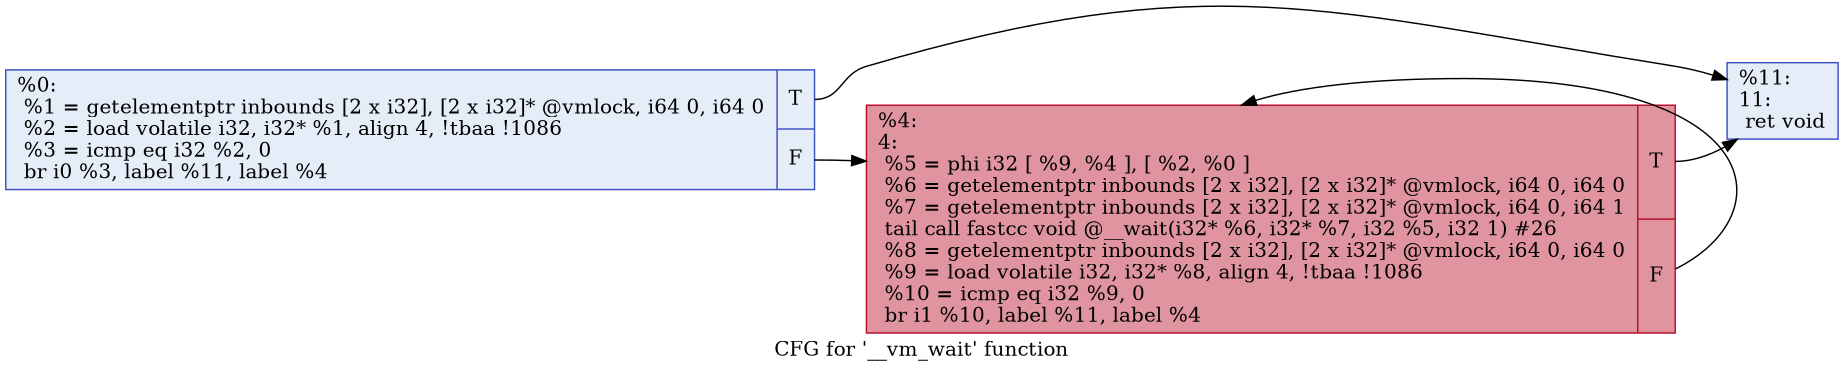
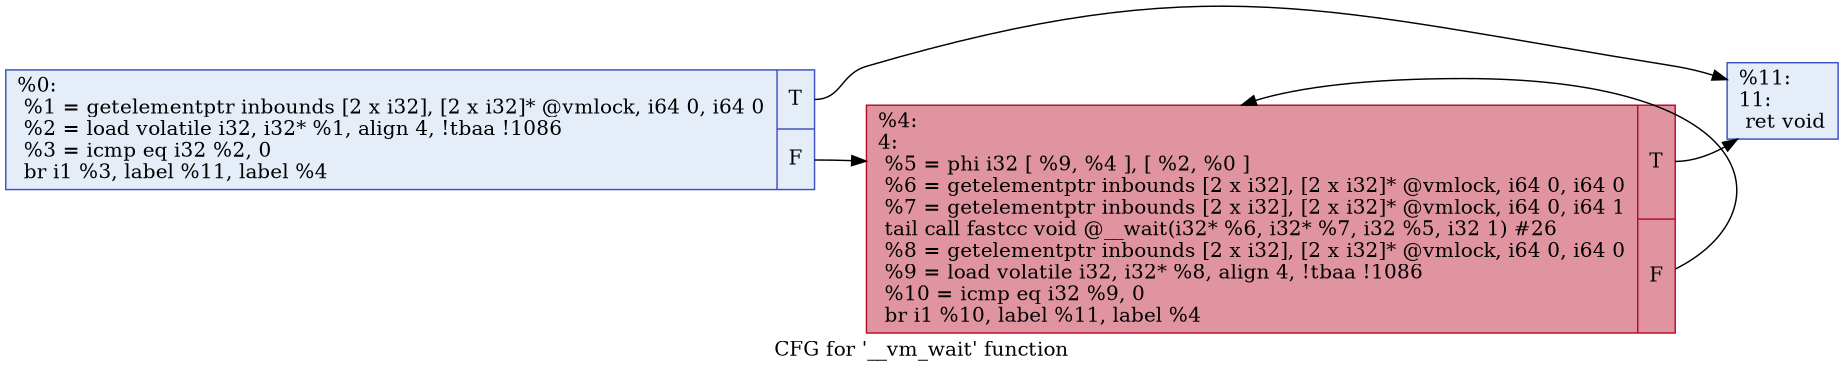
(173, 172) -> (173, 172)
